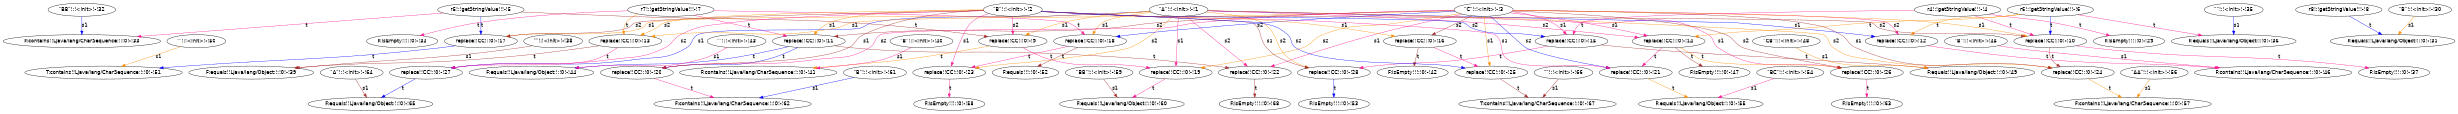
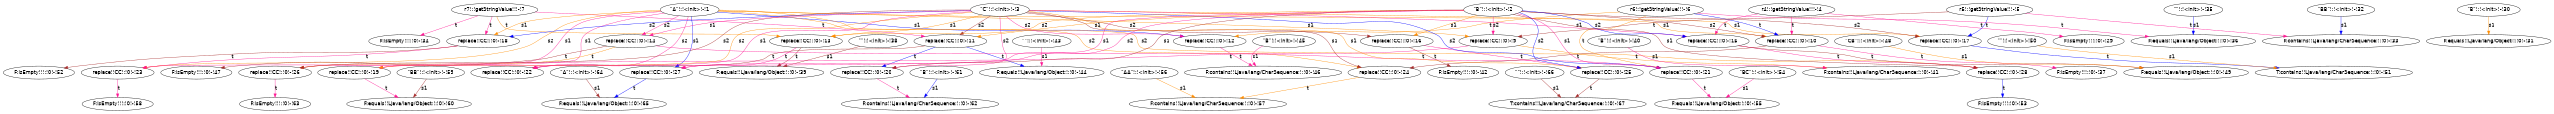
(2339, 10) -> none
(1851, 24) -> (1581, 46)
(1025, 73) -> (39, 73)
(1666, 87) -> (1700, 87)
(1255, 104) -> none
